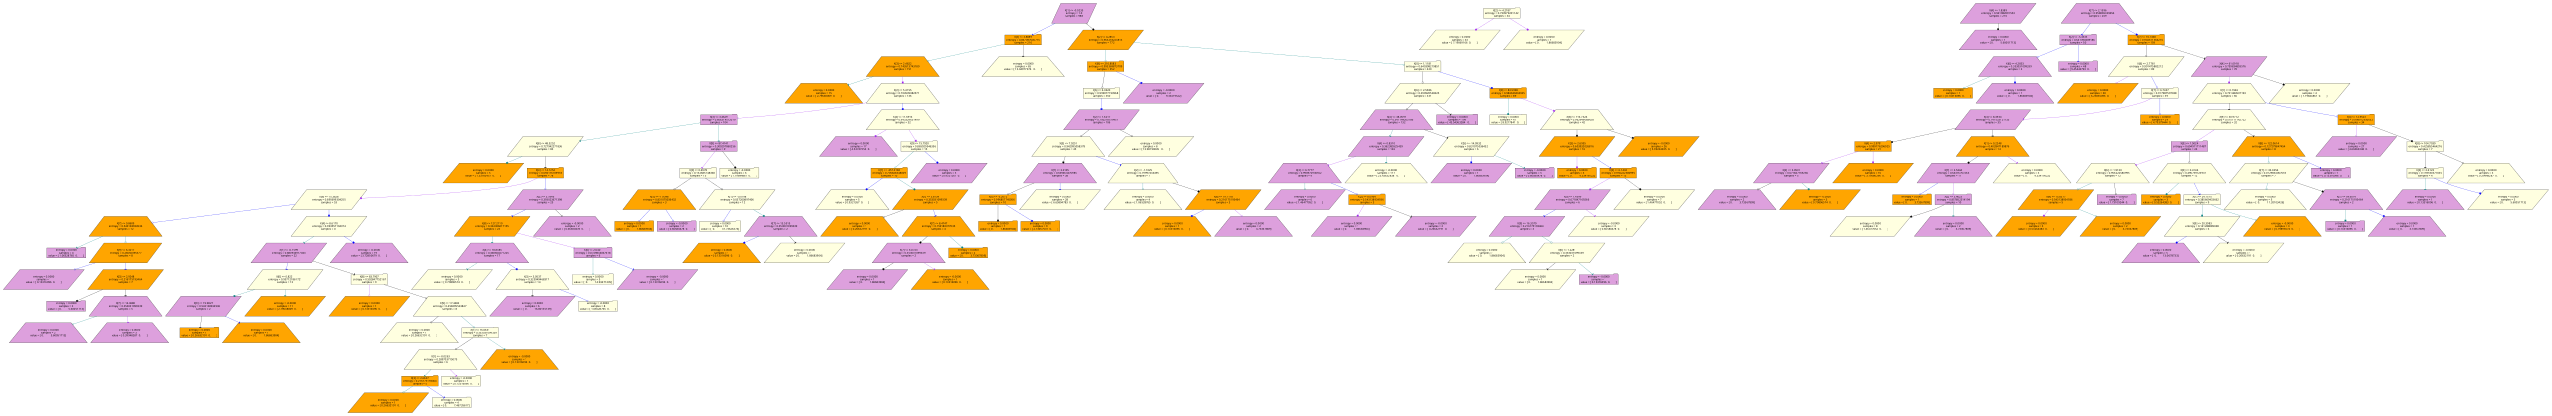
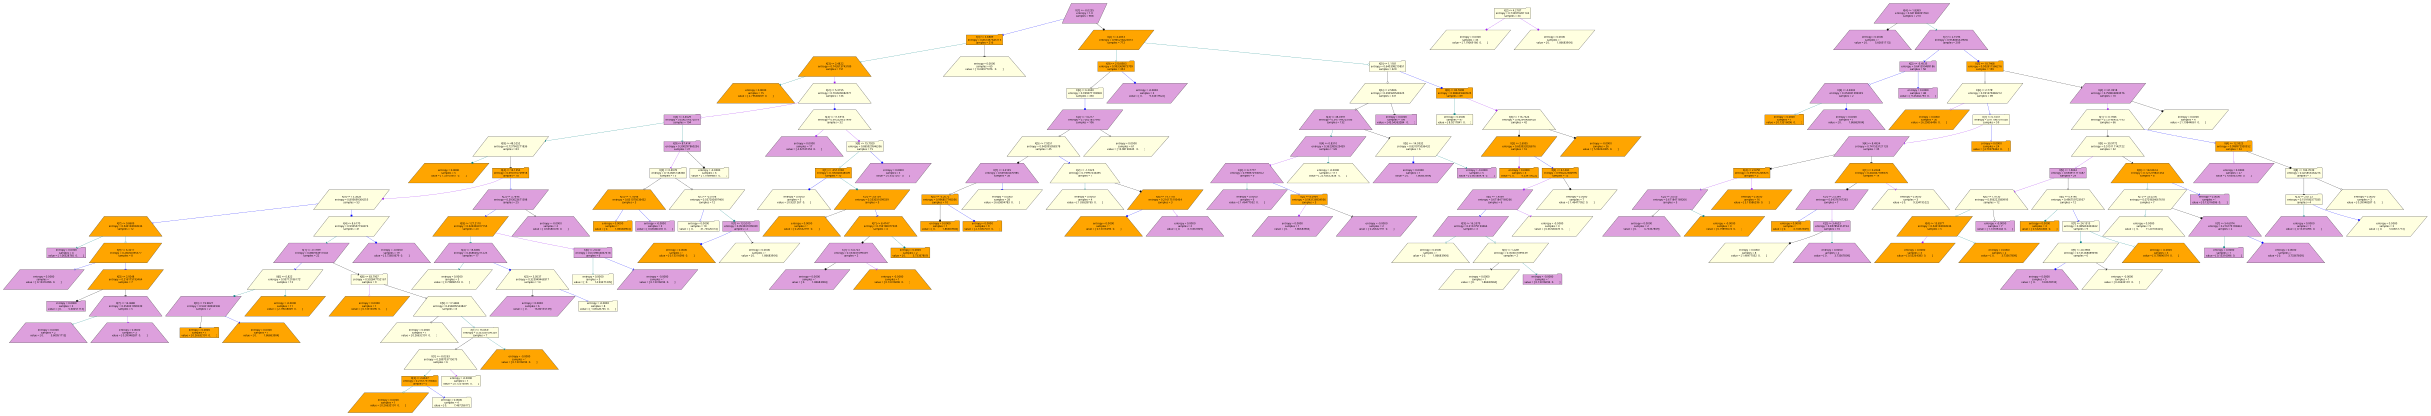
none -> (1931, 26)
(781, 226) -> (741, 226)
